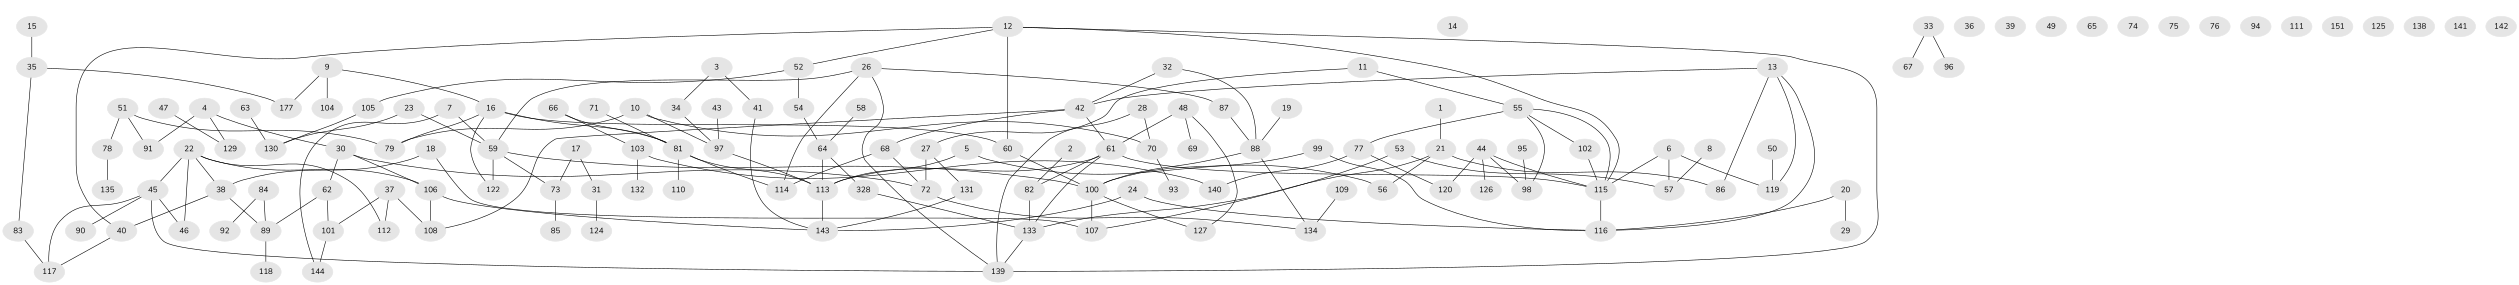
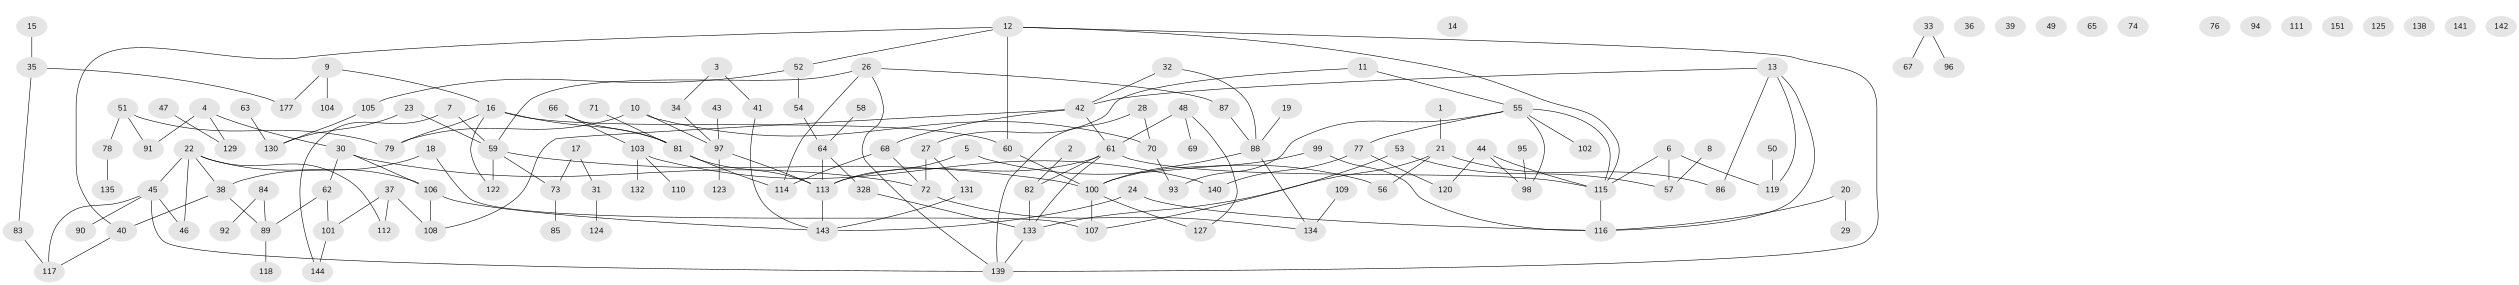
(2174, 27) -> none
none -> (1337, 125)
(1592, 168) -> none
(678, 175) -> (664, 176)
none -> (719, 190)
(1486, 190) -> none
